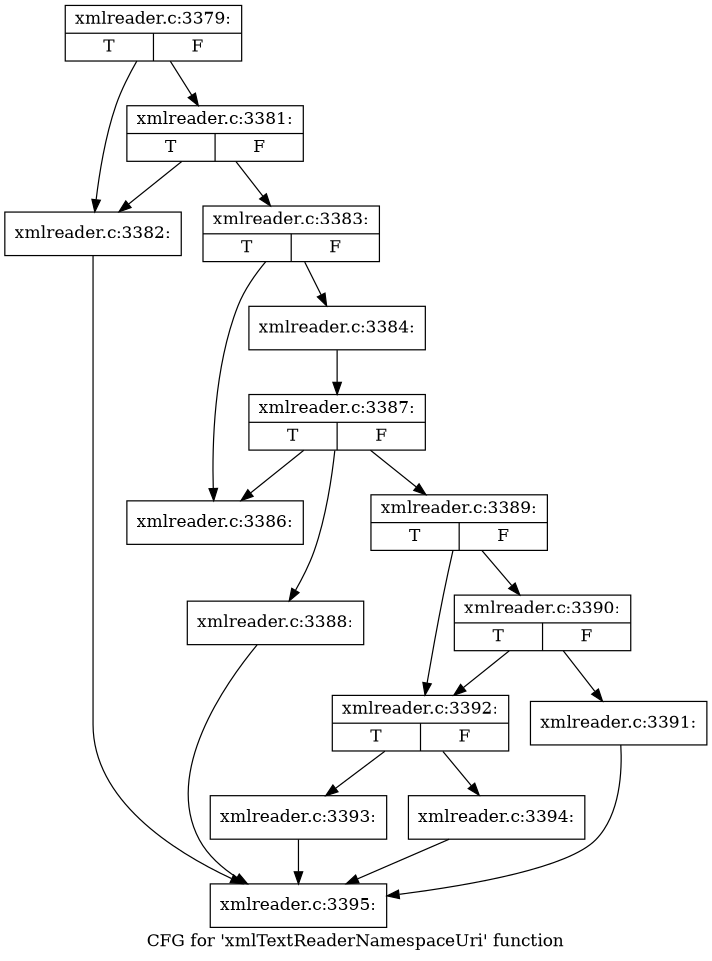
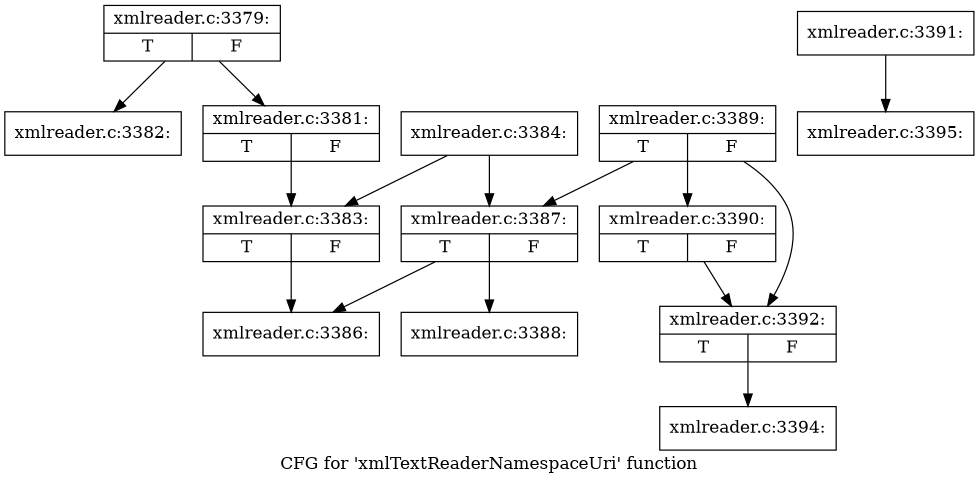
(155, 183) -> none
(313, 278) -> (402, 178)
(393, 469) -> (594, 181)
(93, 599) -> none
(579, 671) -> none
(193, 761) -> none
(298, 817) -> none
(403, 859) -> none
